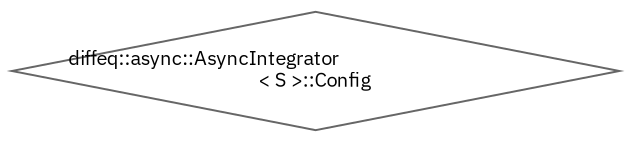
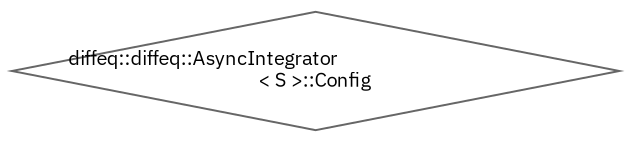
(316, 71) -> (316, 71)
